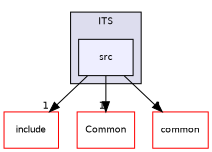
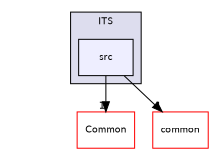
(31, 130) -> none
